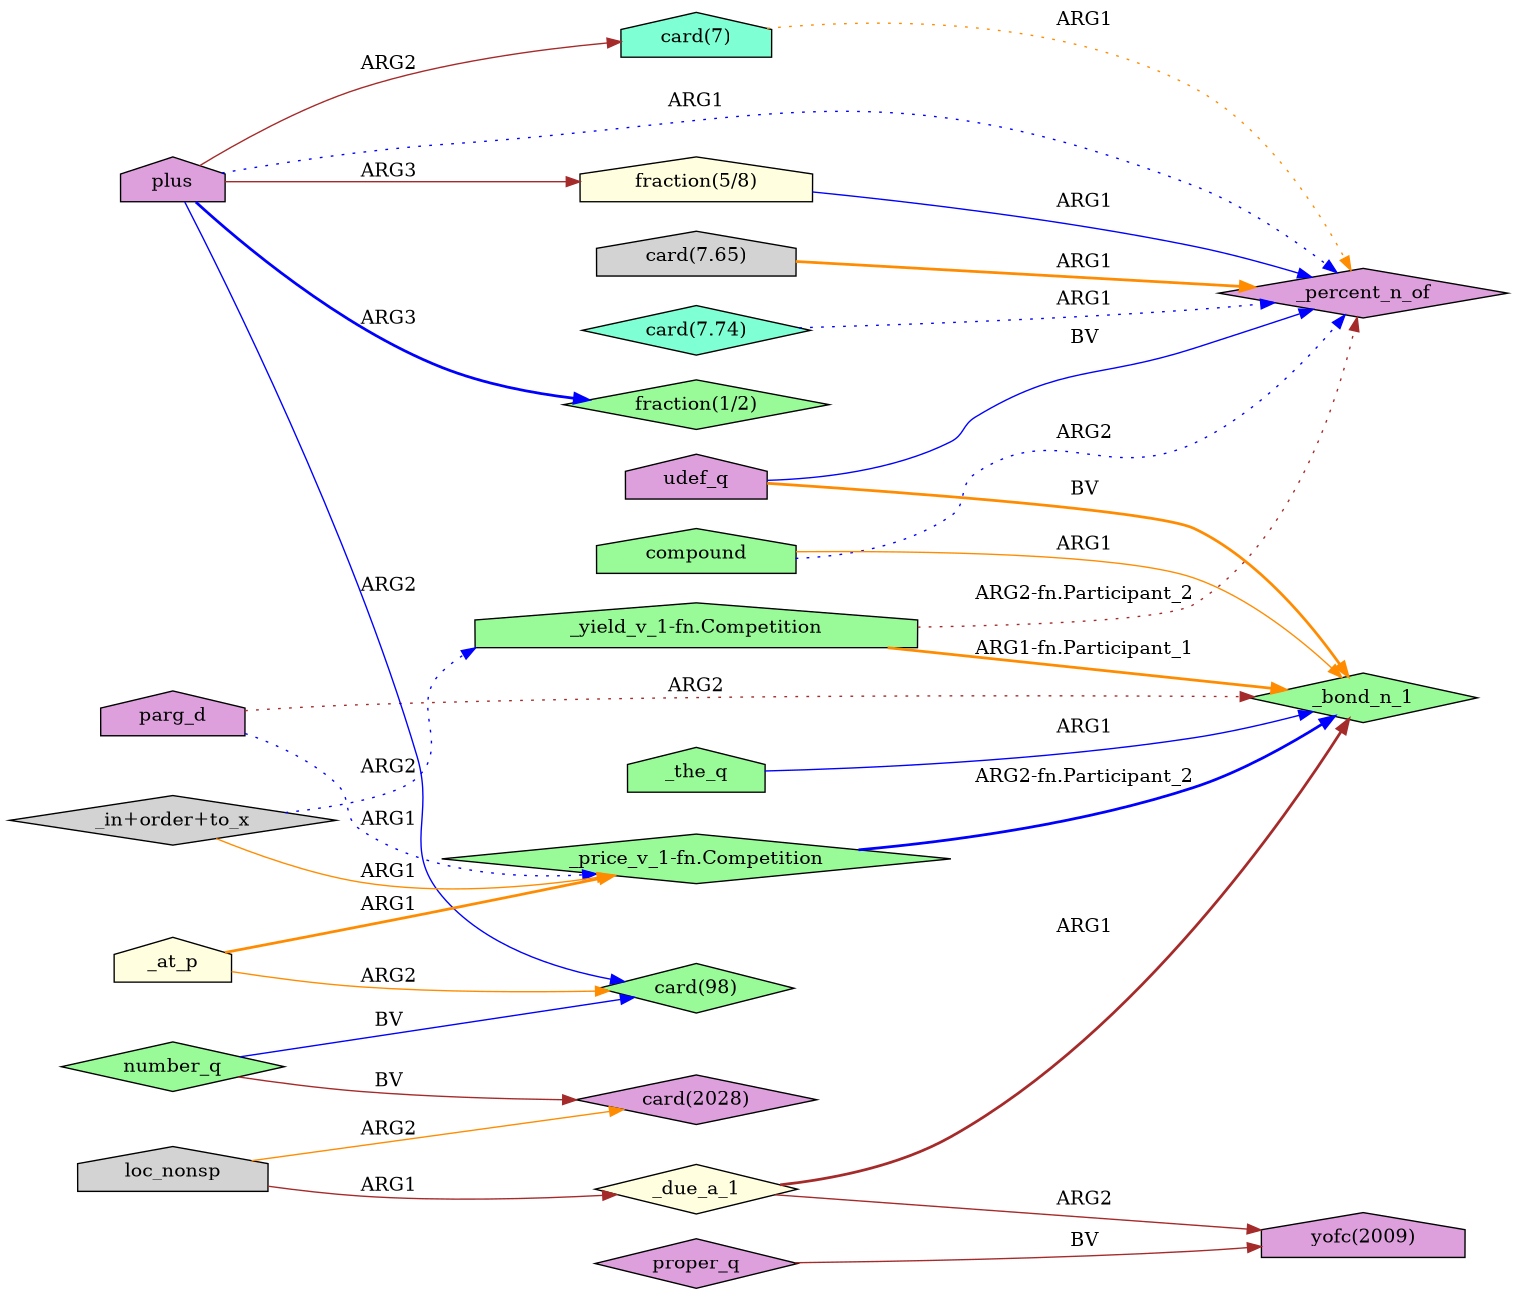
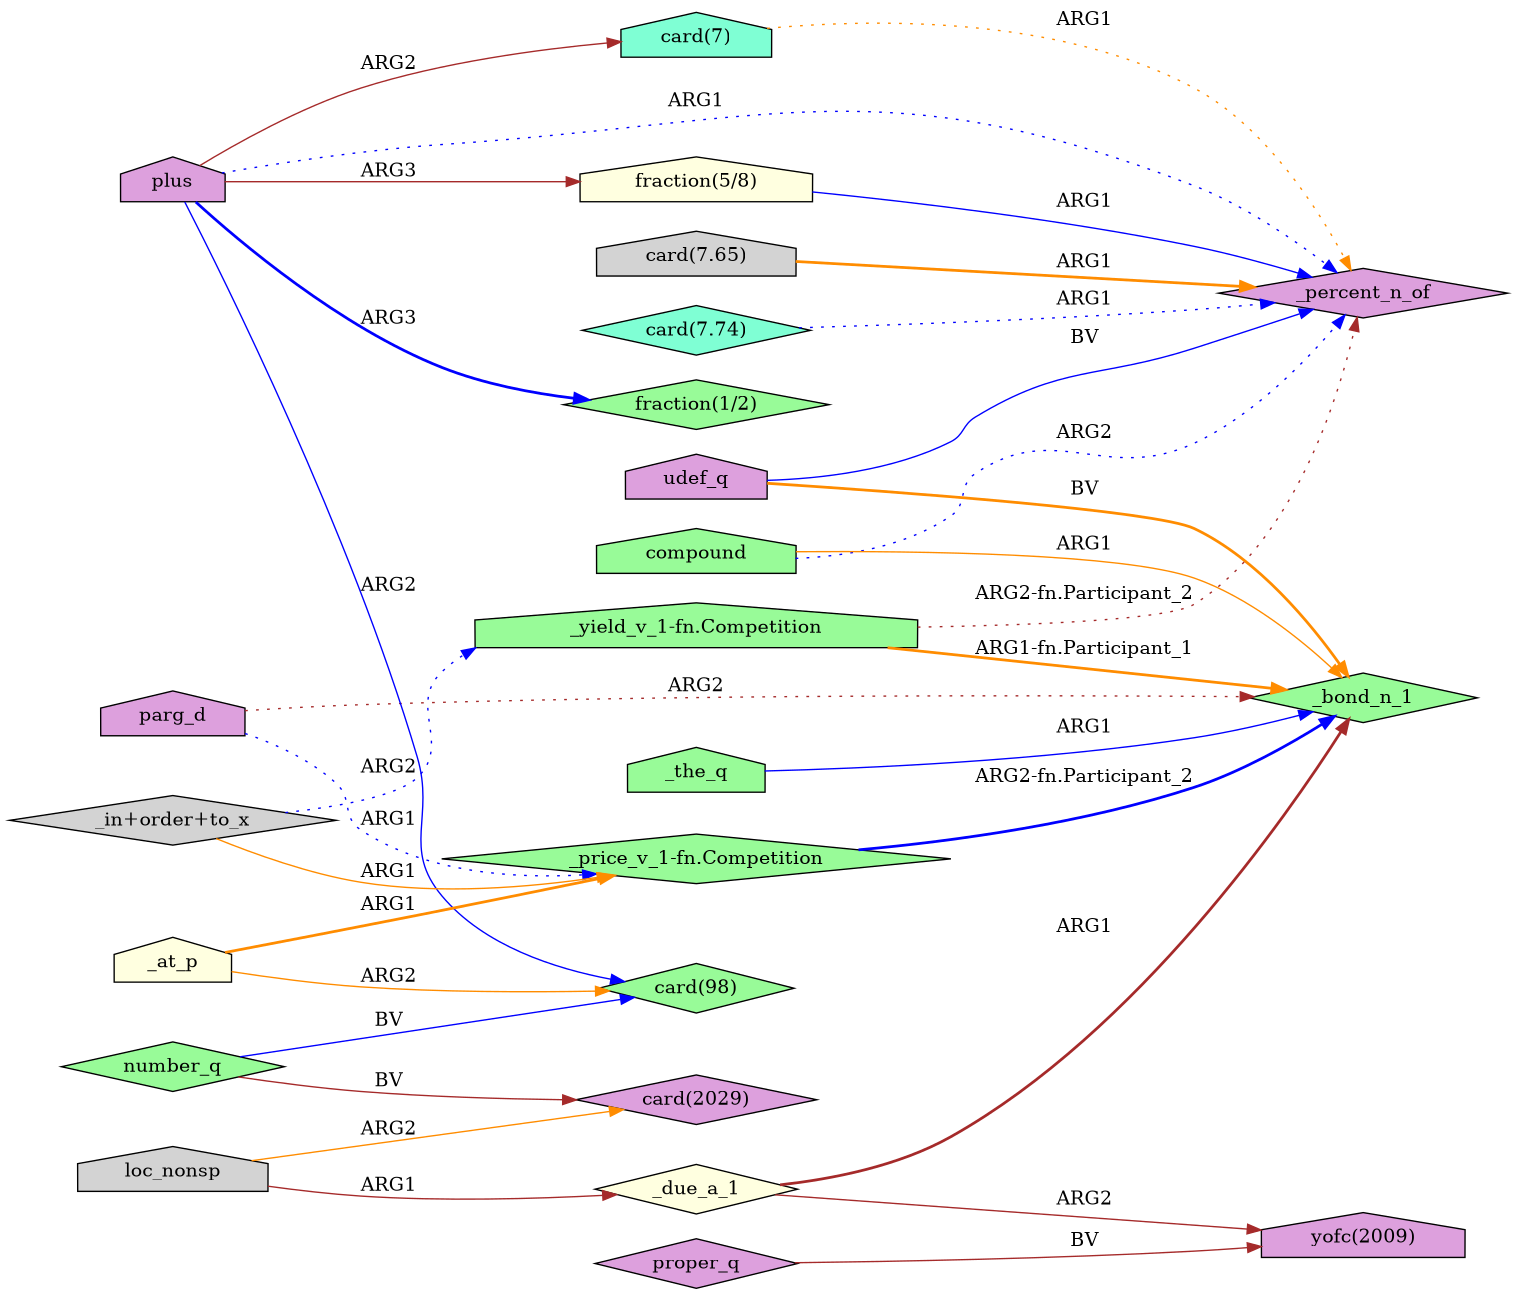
(696, 1100) -> (696, 1100)
